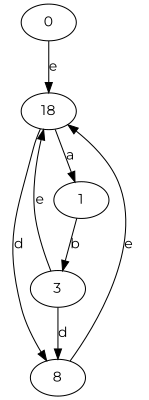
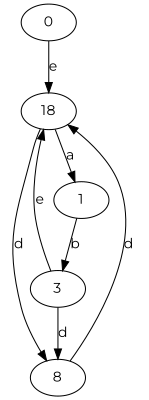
(129, 244) -> (129, 244)
